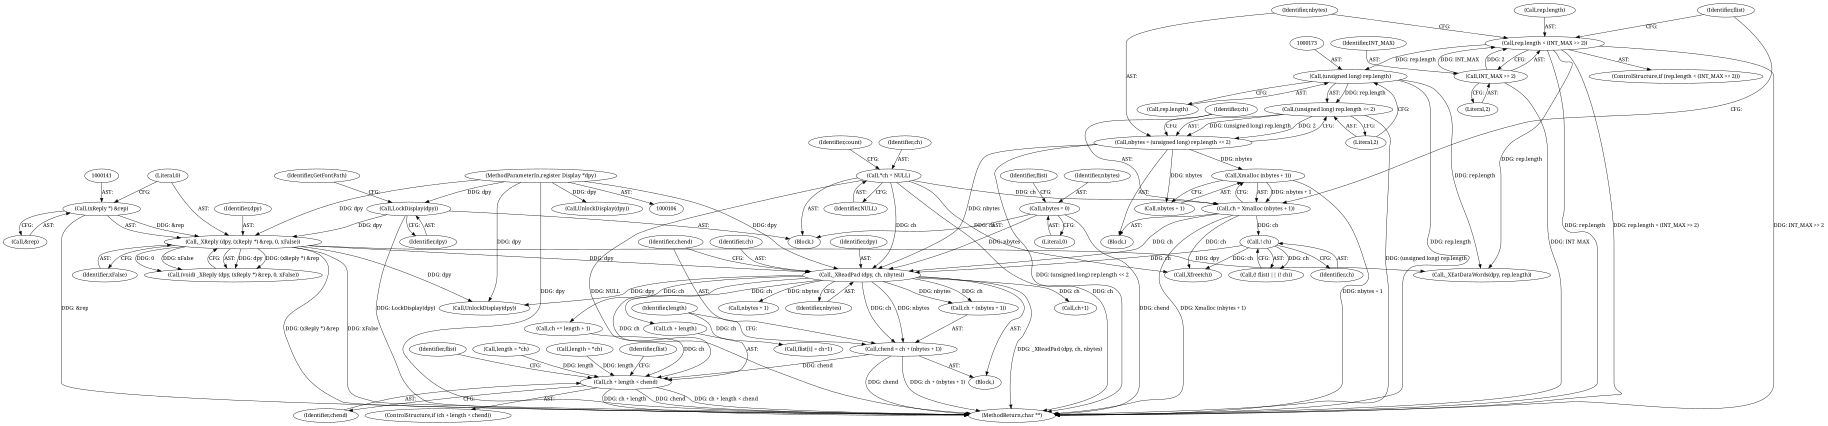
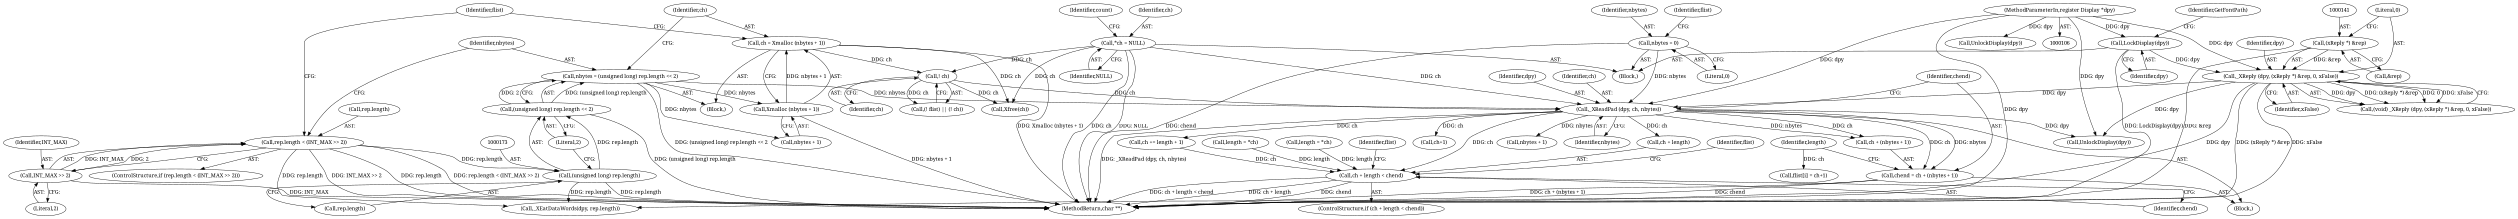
(1055, 198) -> (1024, 55)
(1079, 256) -> none
(773, 367) -> none
